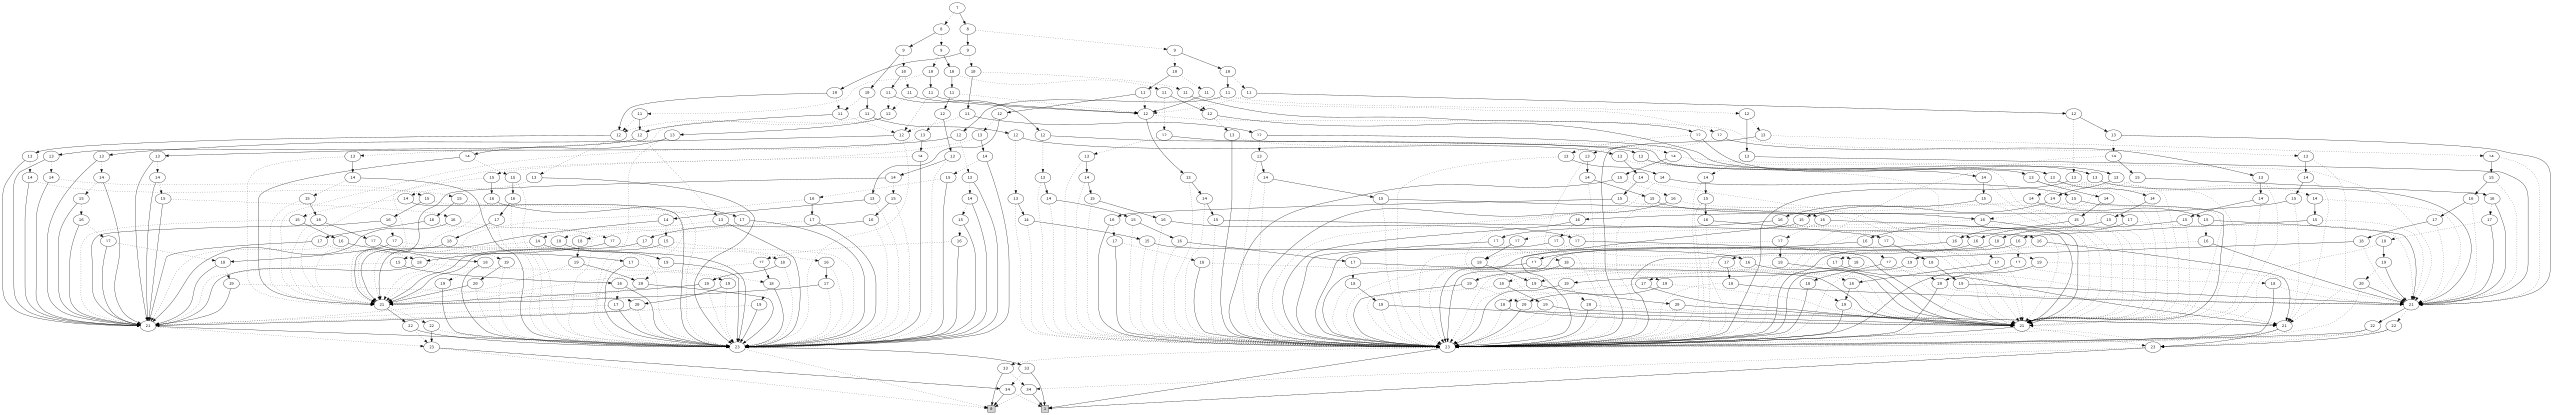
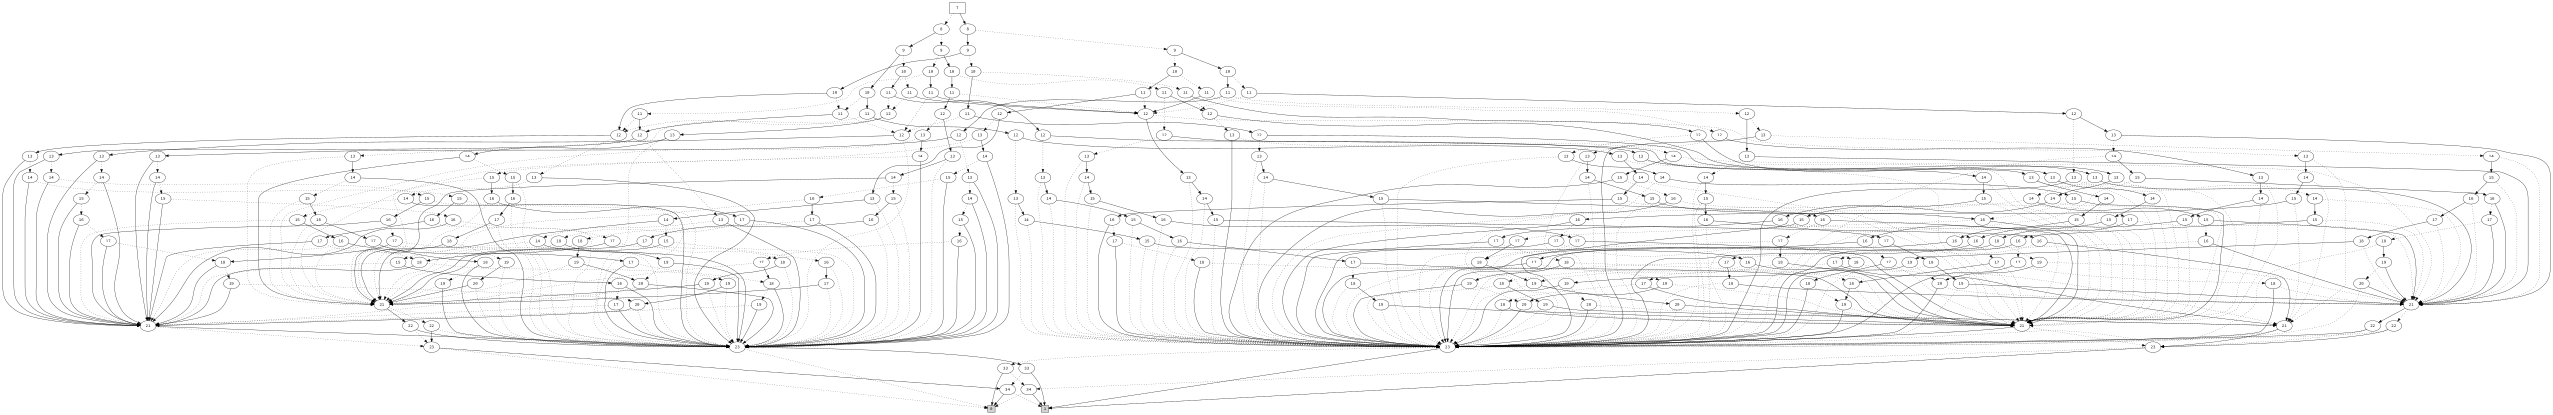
(957, 8) -> (957, 8)
